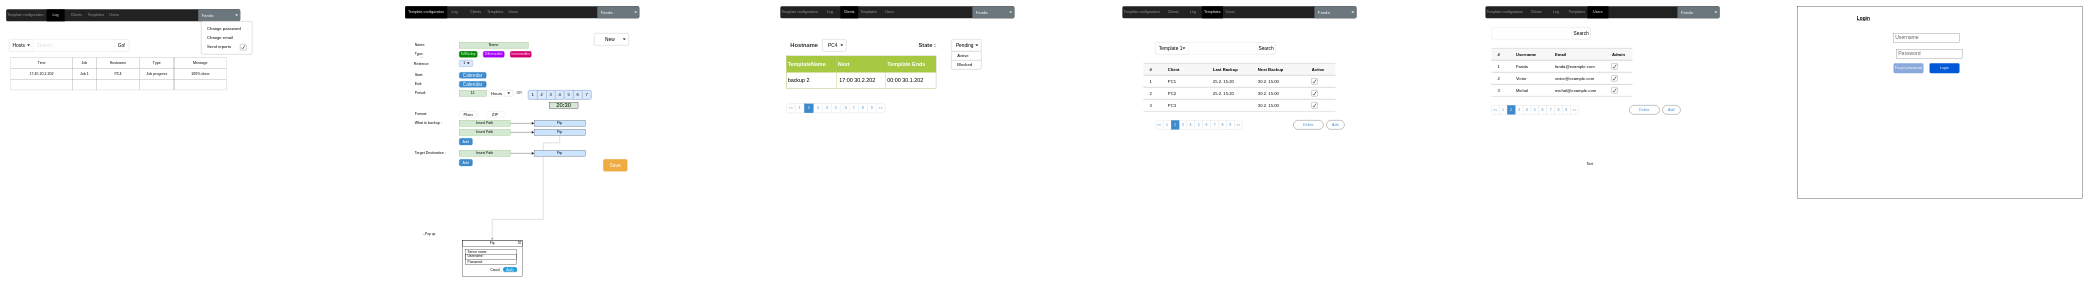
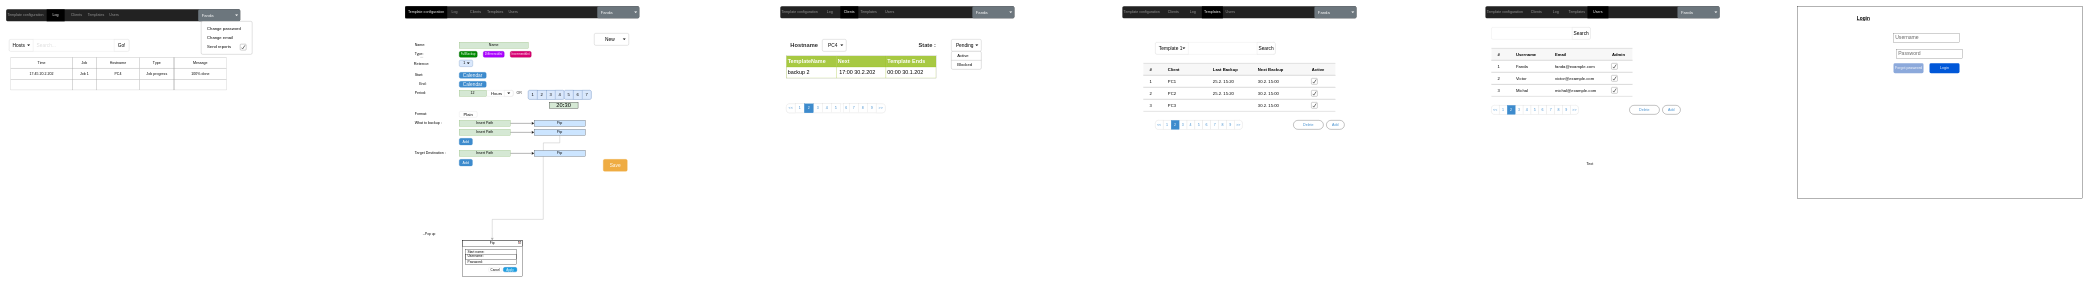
(861, 72) -> (861, 67)
(428, 84) -> (432, 84)
(495, 114) -> none
(478, 252) -> (477, 252)
